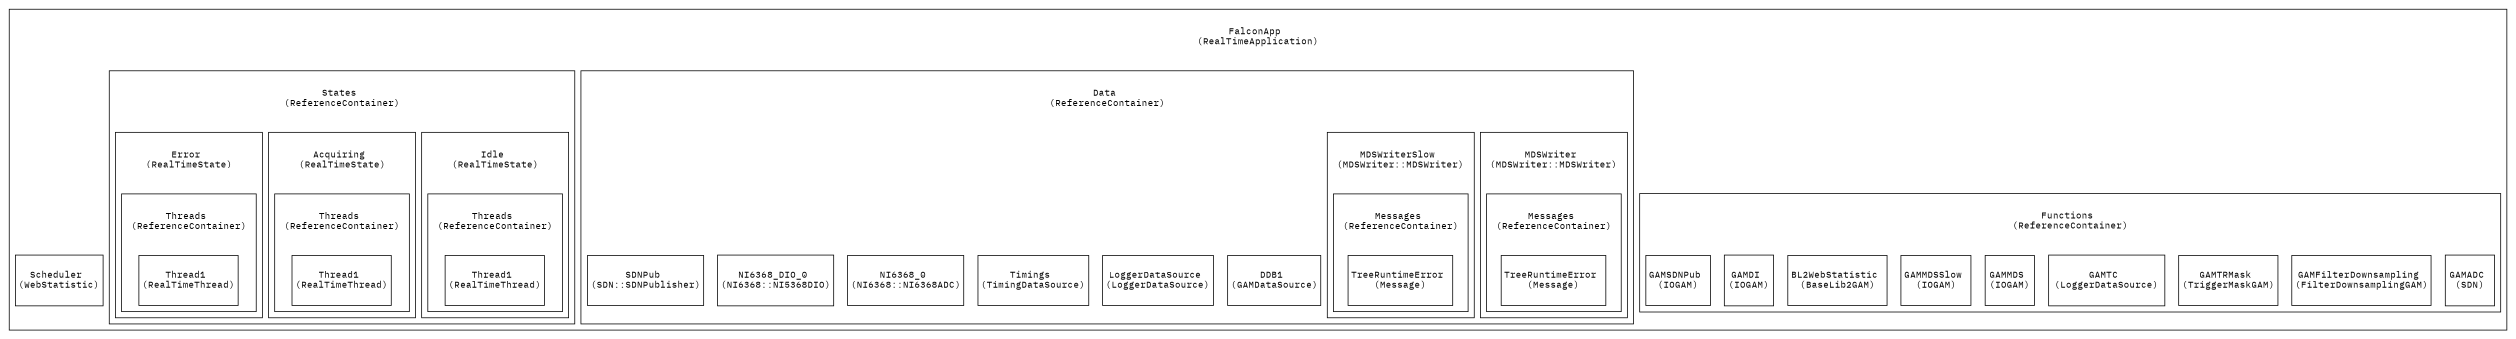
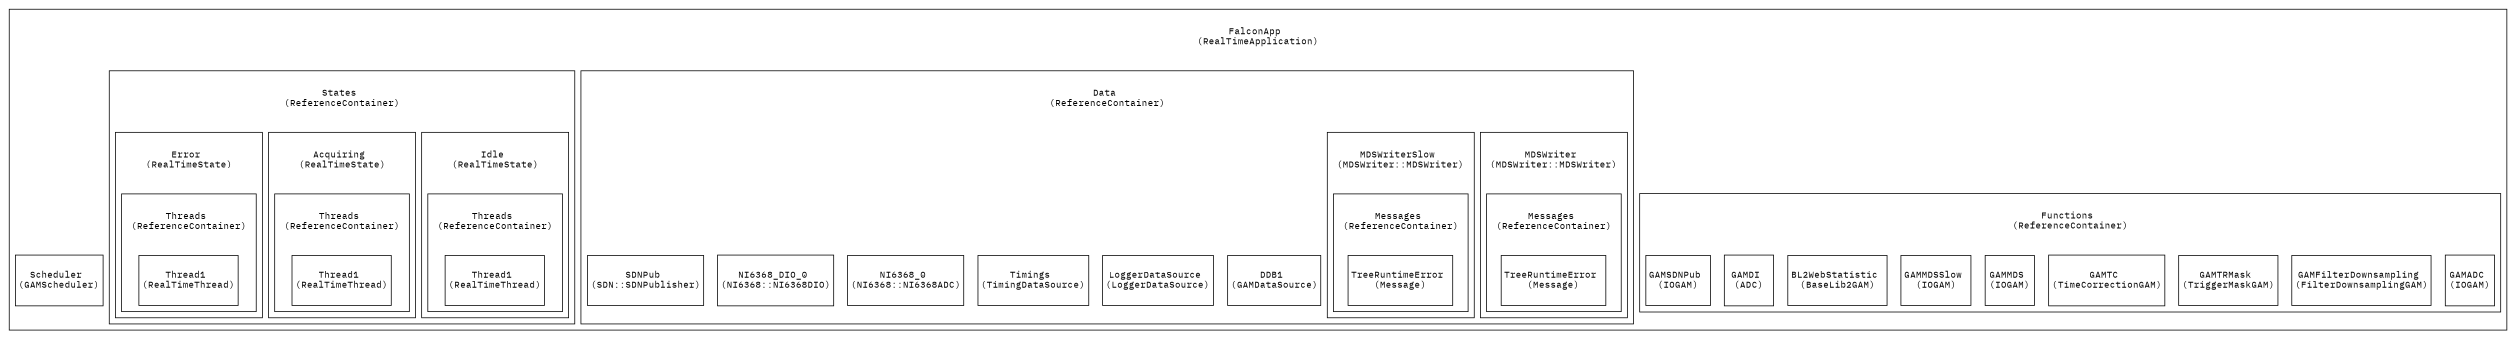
(59, 285) -> (59, 285)
(776, 285) -> (776, 285)
(1749, 285) -> (1749, 285)
(2107, 285) -> (2107, 285)
(2470, 285) -> (2470, 285)
